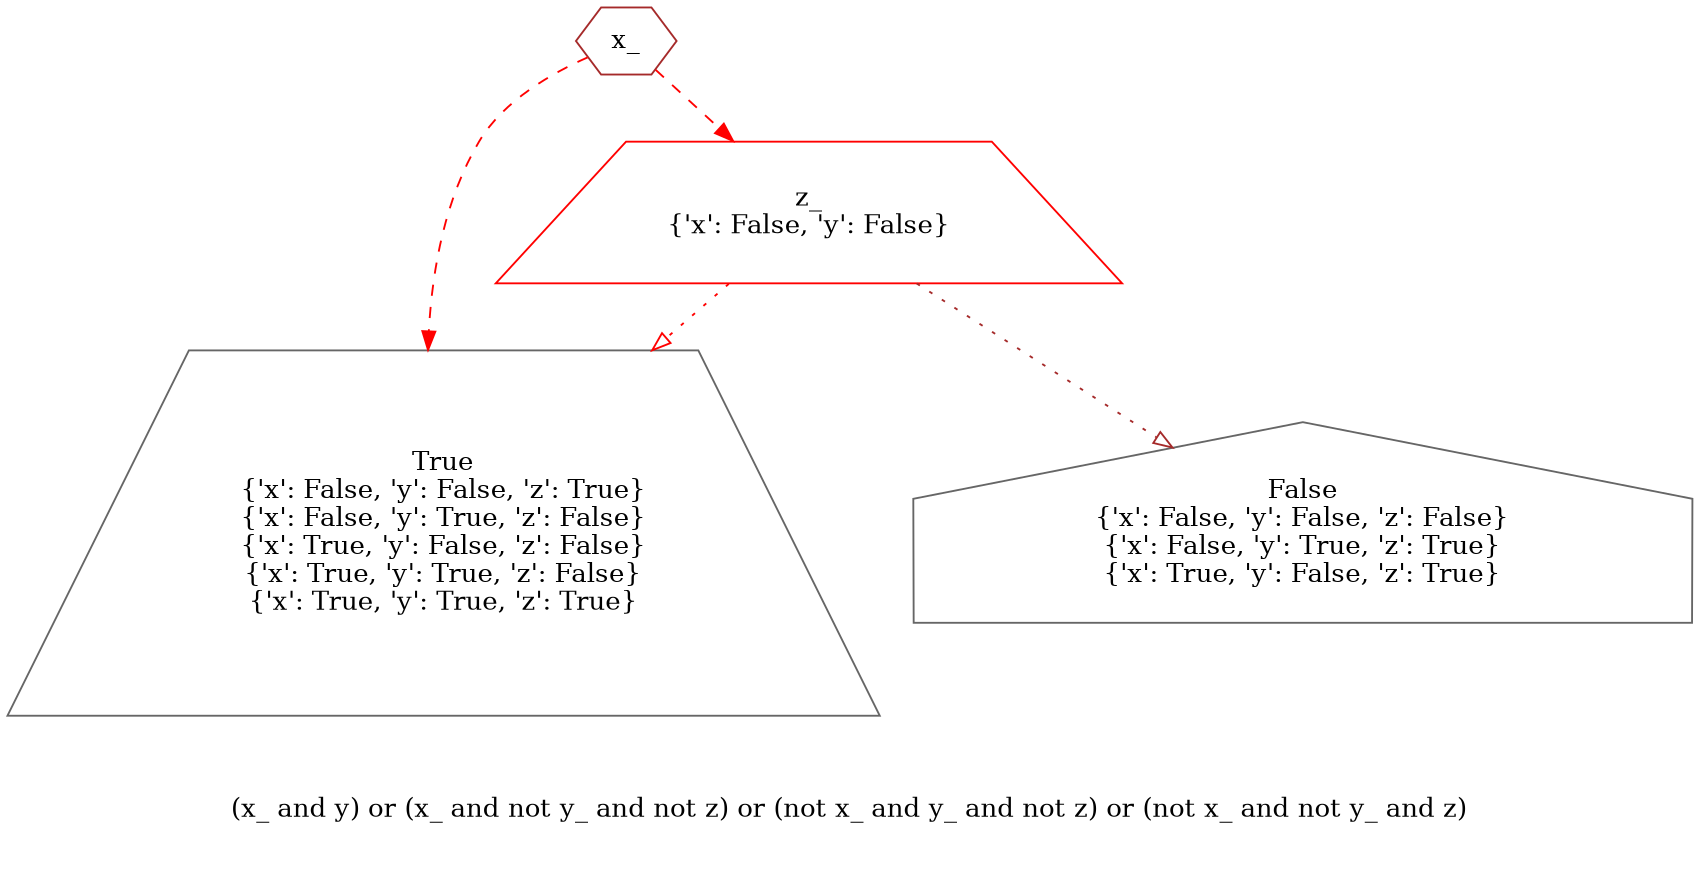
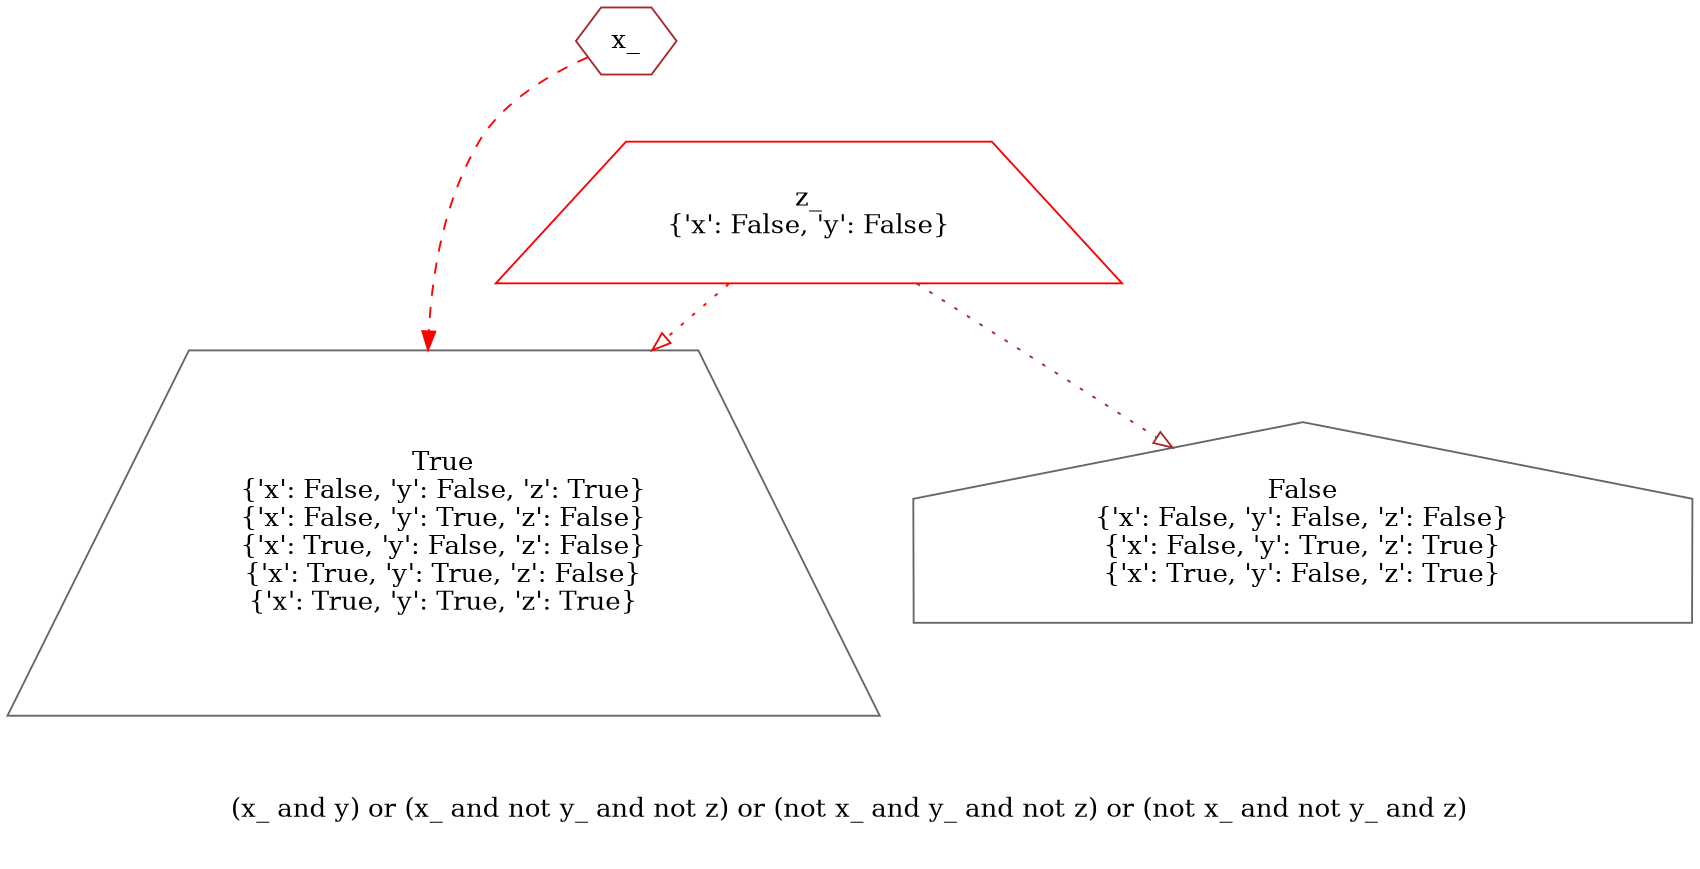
(687, 99) -> none
